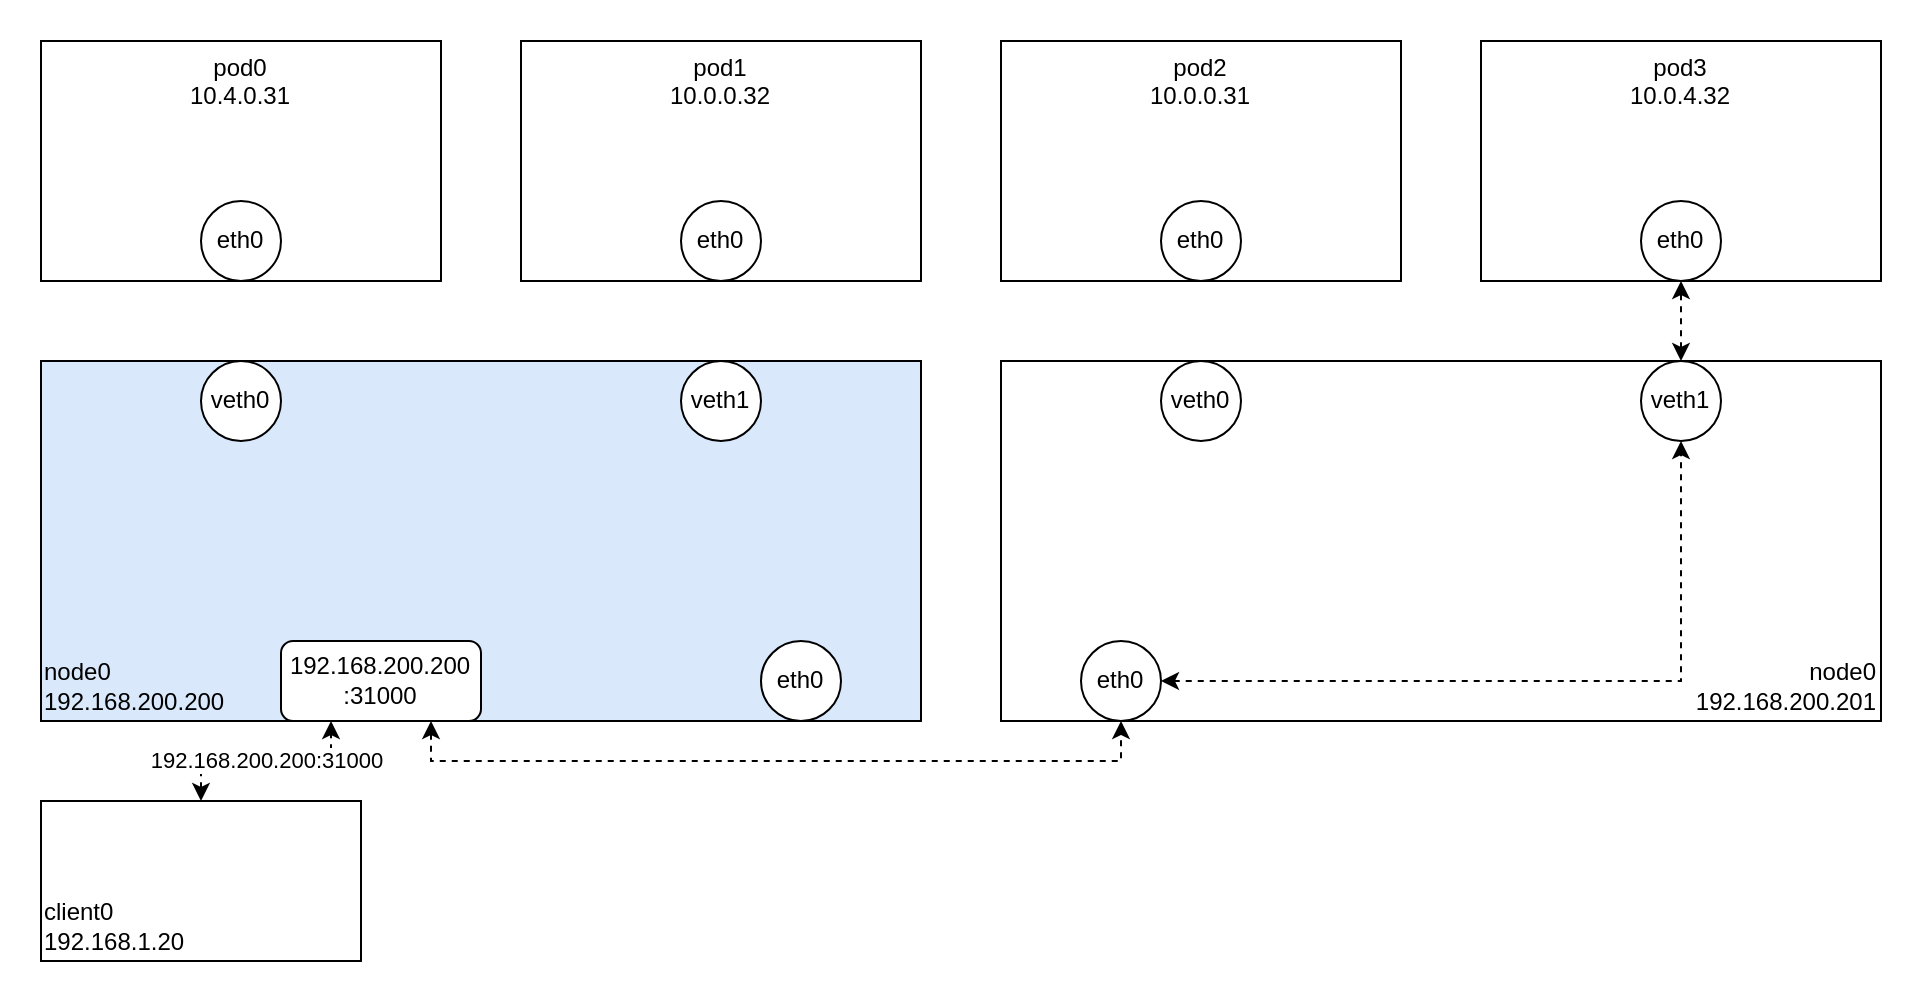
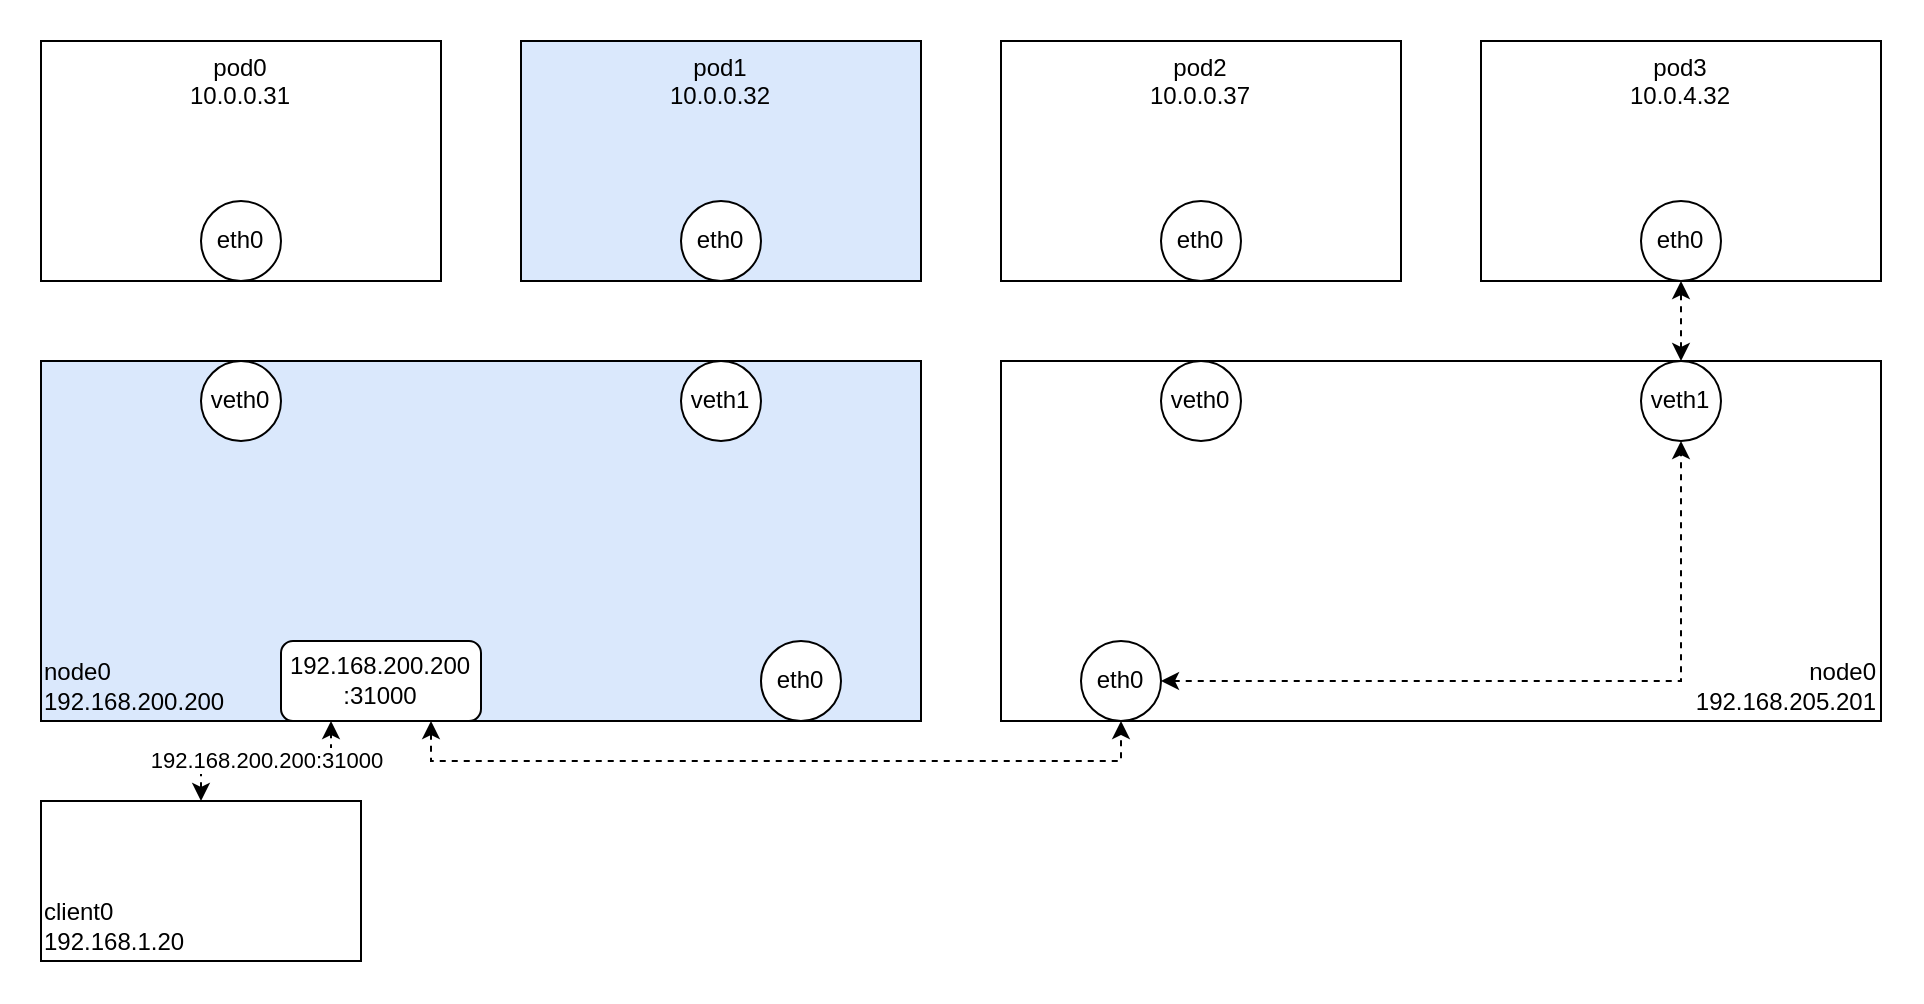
(241, 84) -> (241, 84)
(1201, 84) -> (1201, 84)
(721, 161) -> (721, 161)
(1786, 686) -> (1786, 686)
